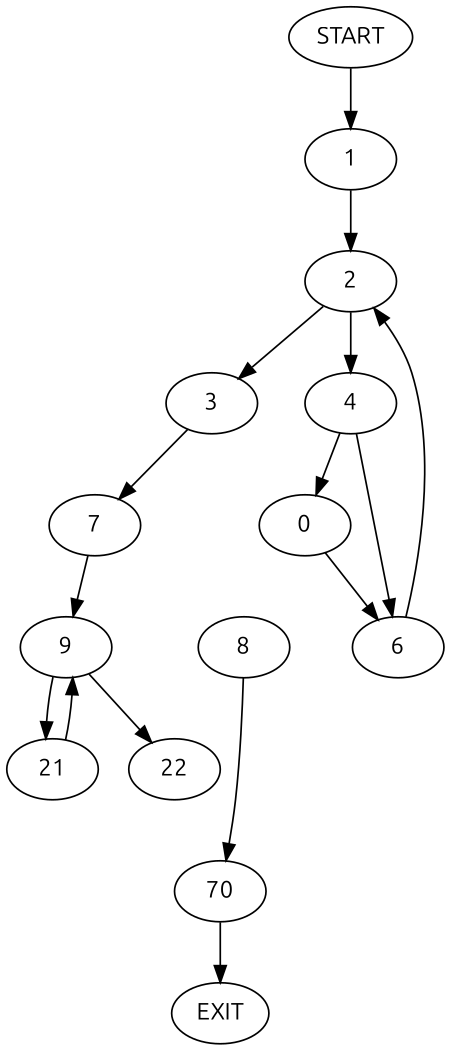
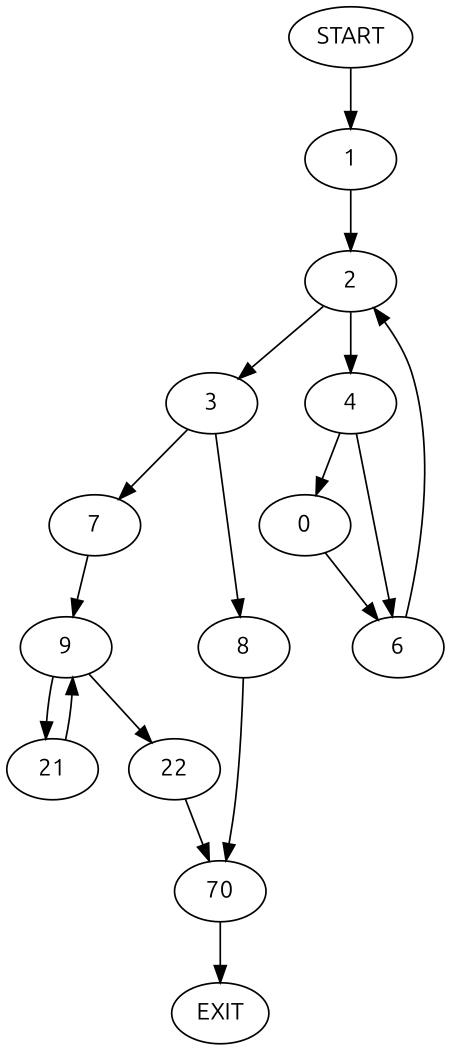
none -> (227, 517)
none -> (194, 822)
